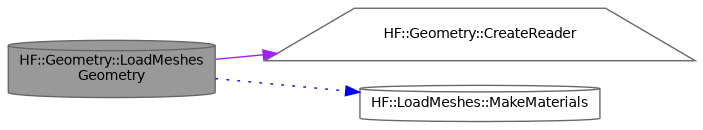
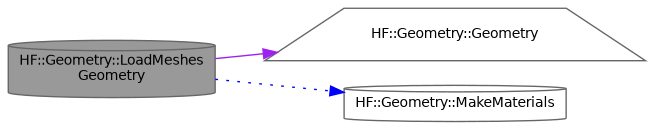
(480, 34) -> (455, 34)
(480, 103) -> (455, 103)
